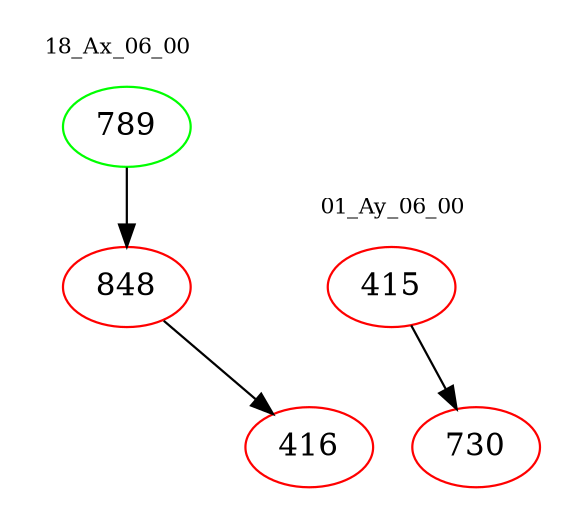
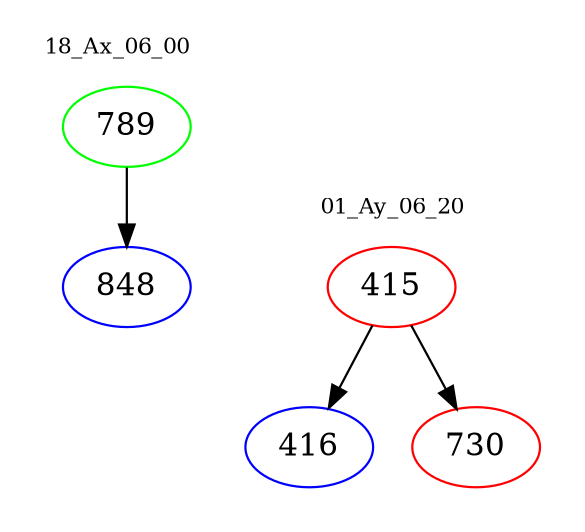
(393, 208) -> (393, 208)
(127, 287) -> (127, 287)
(210, 360) -> (356, 357)
(309, 447) -> (309, 447)
